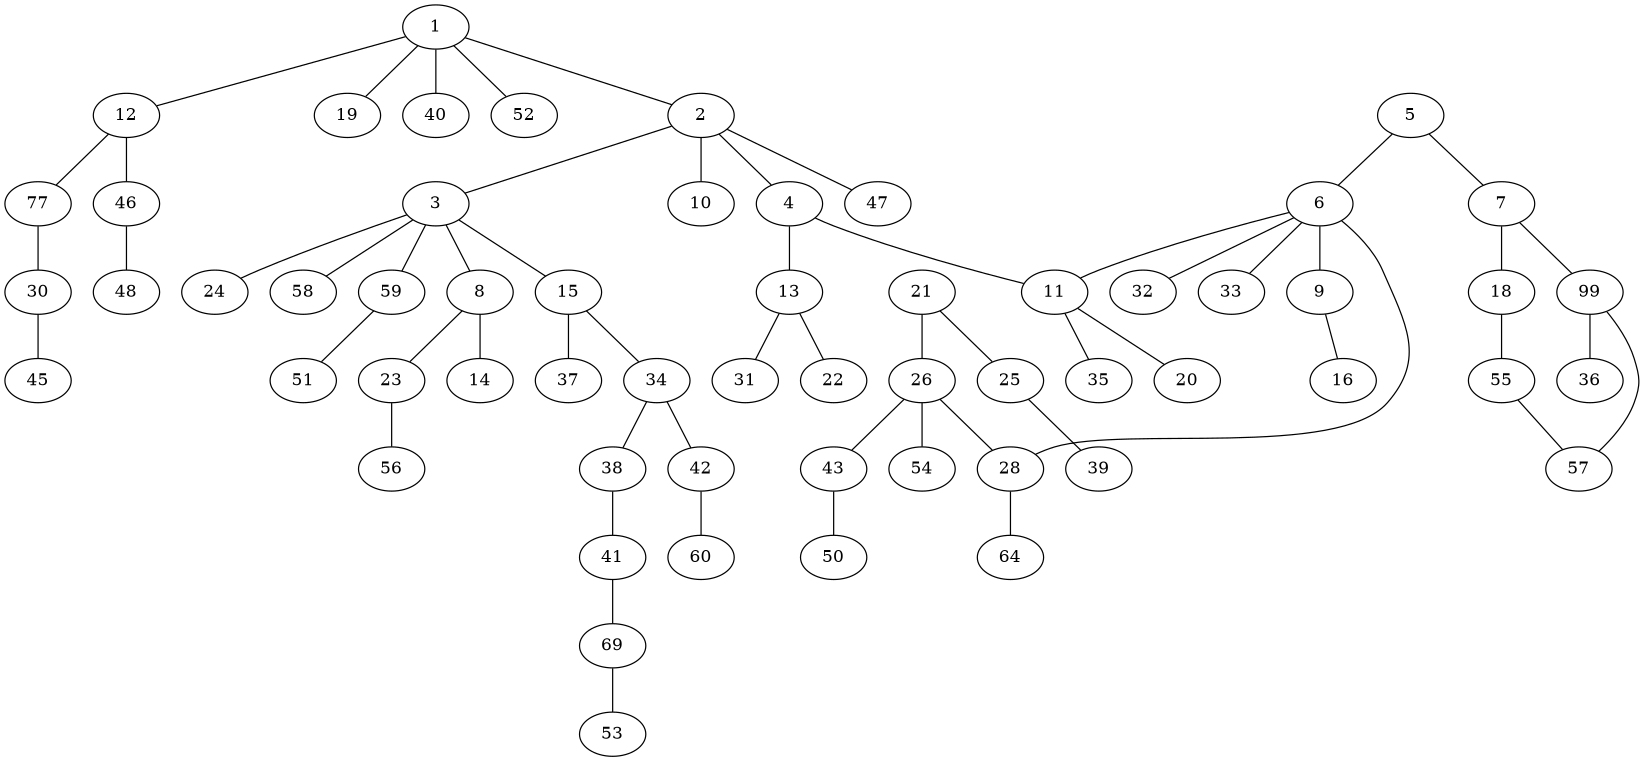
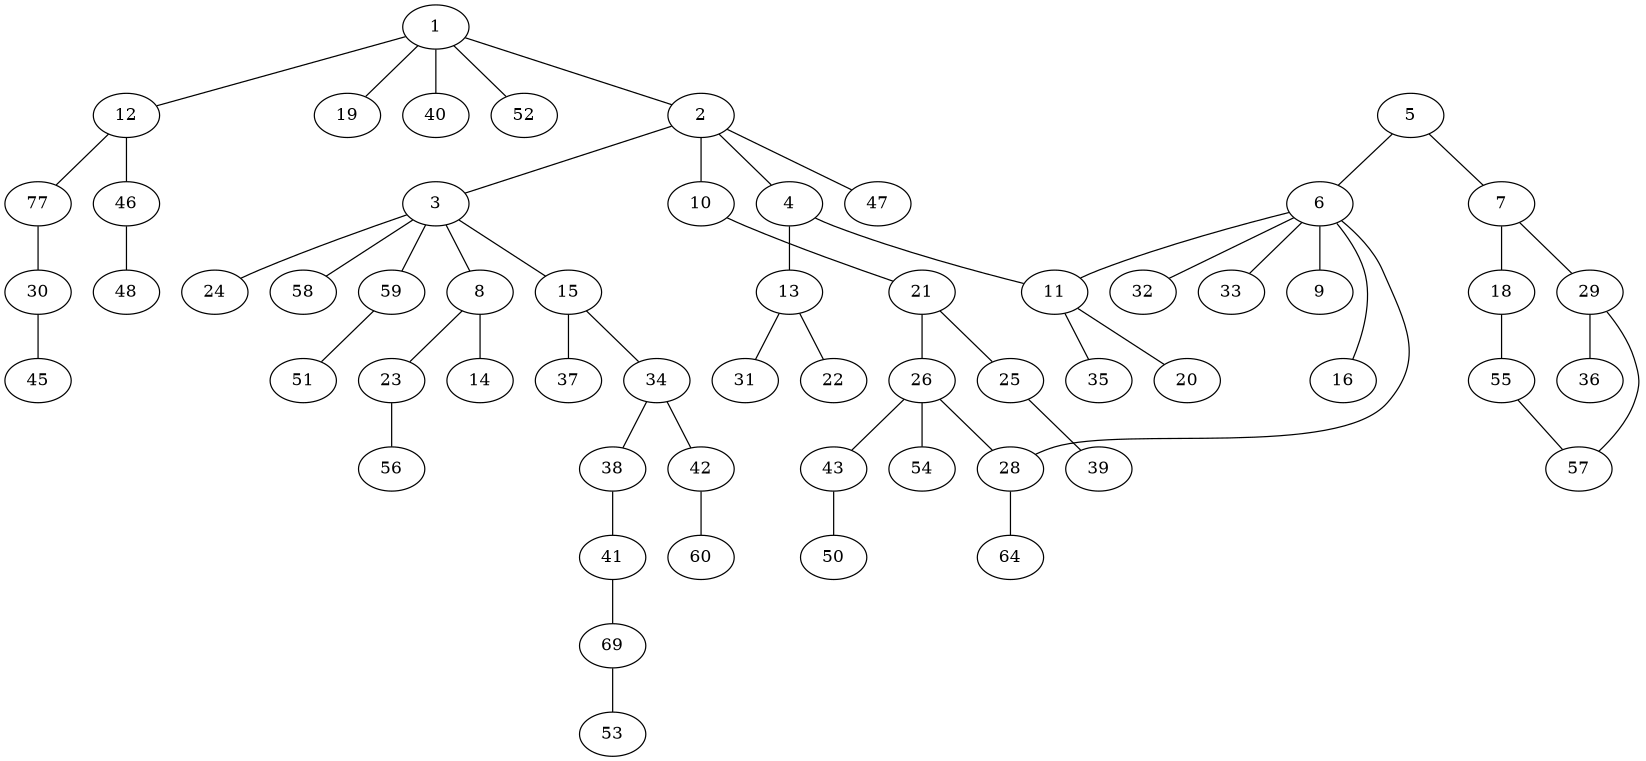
none -> (809, 251)
(1590, 292) -> (1590, 292)
(1332, 336) -> (1367, 288)
